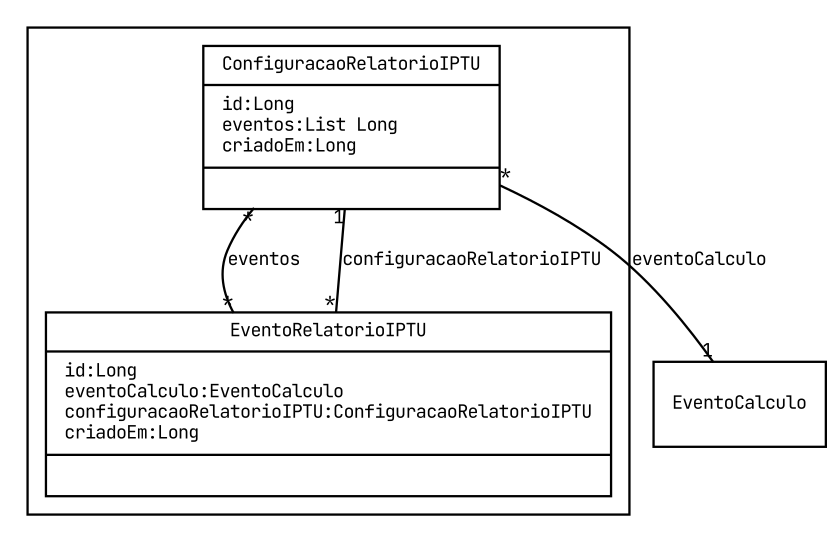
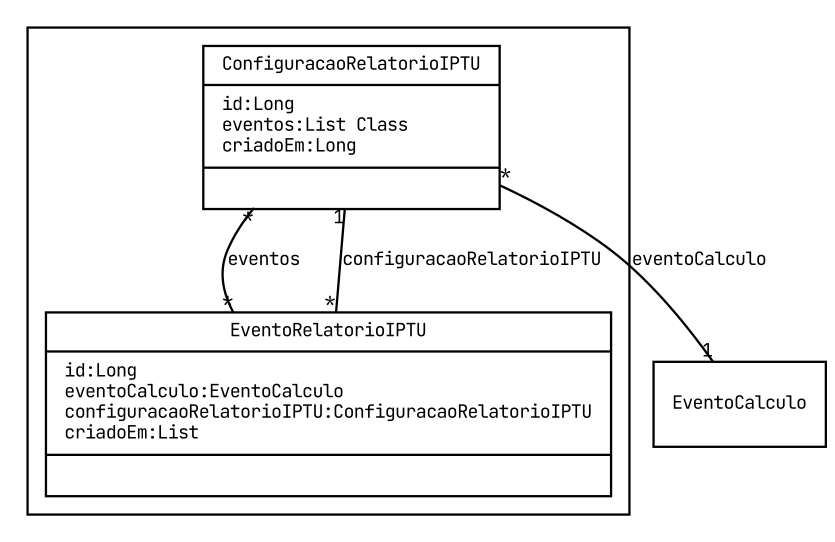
(310, 125) -> (316, 125)
(132, 433) -> (132, 433)
